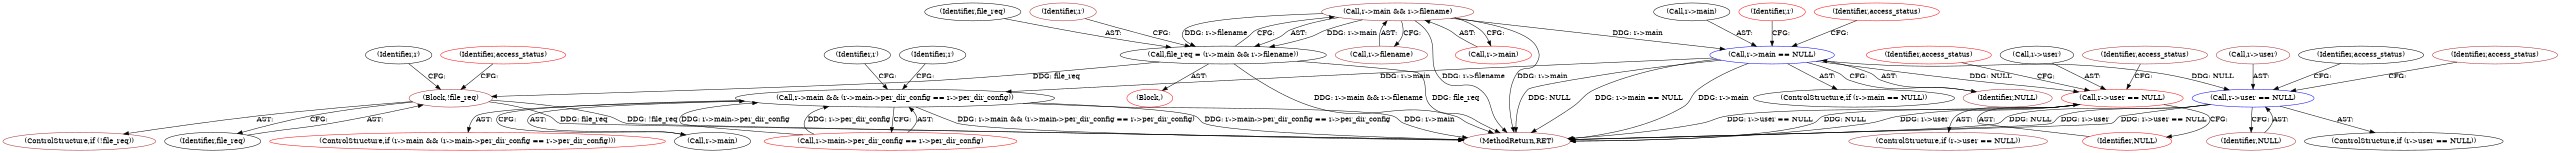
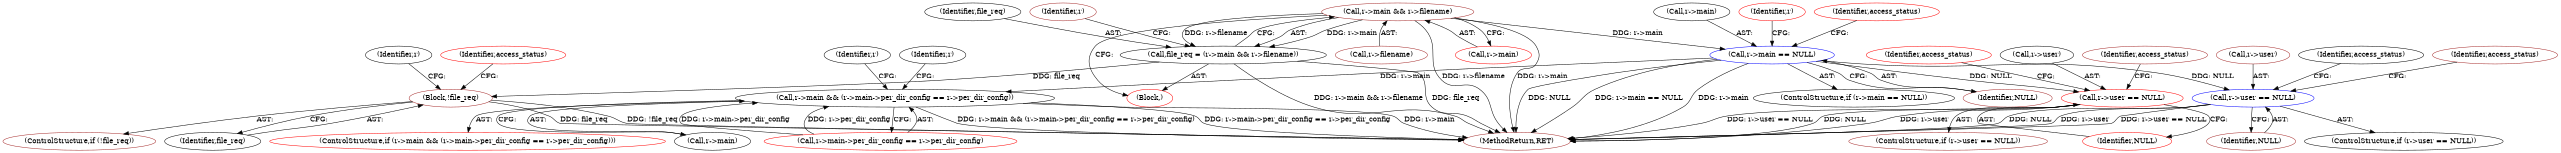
(1403, 33) -> (1176, 27)
